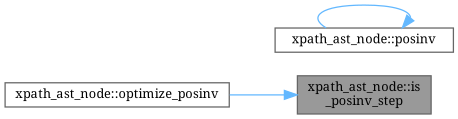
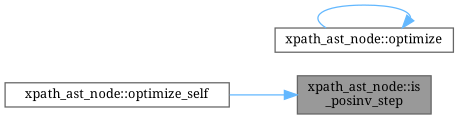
(364, 40) -> (364, 40)
(117, 95) -> (117, 95)
